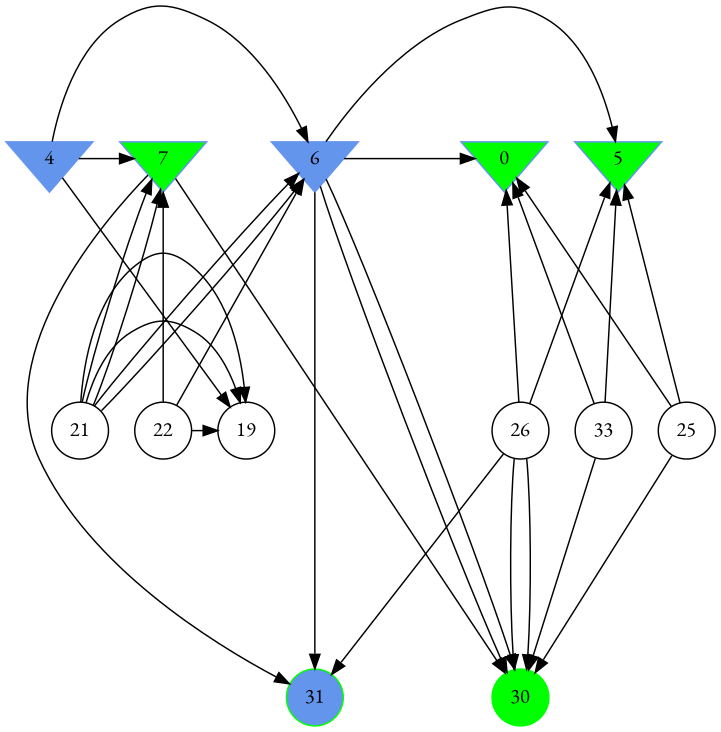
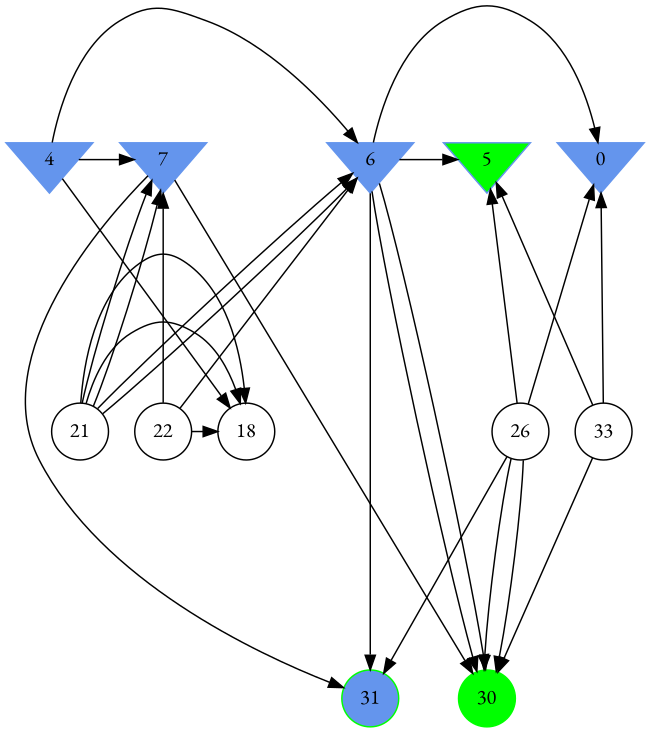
(163, 159) -> (163, 160)
(504, 159) -> (601, 160)
(246, 431) -> (246, 432)
(687, 431) -> none
